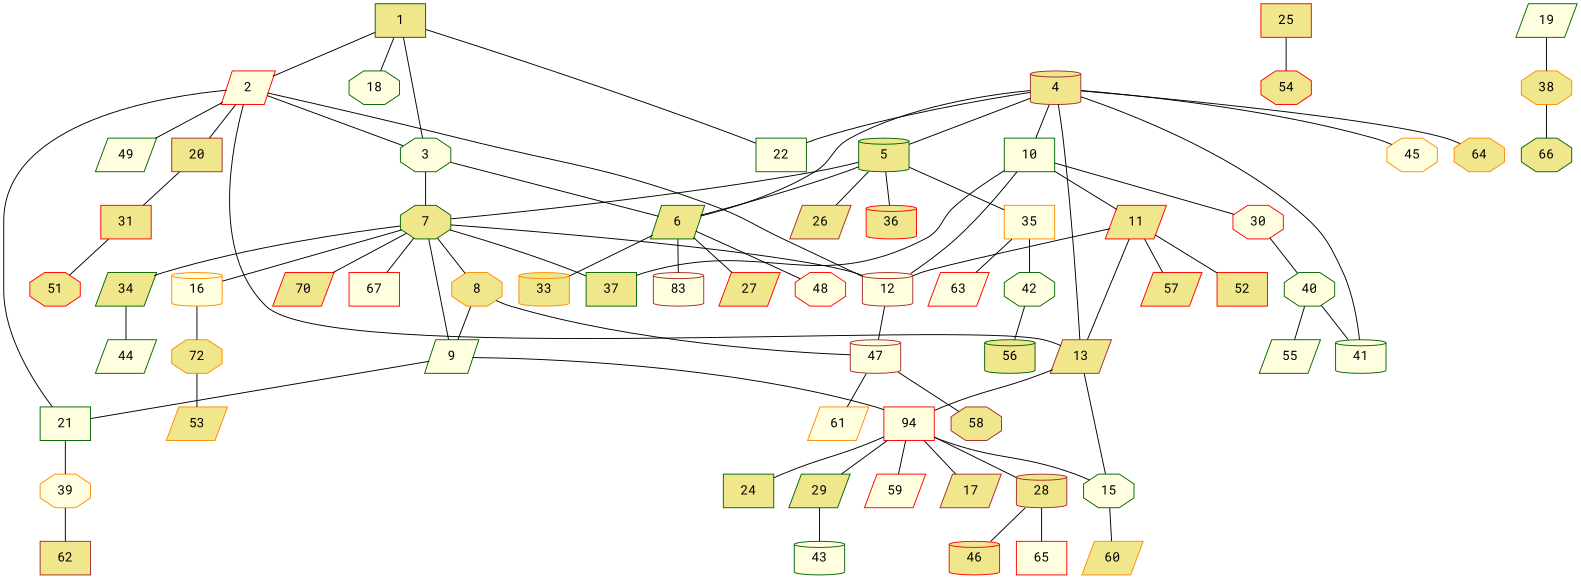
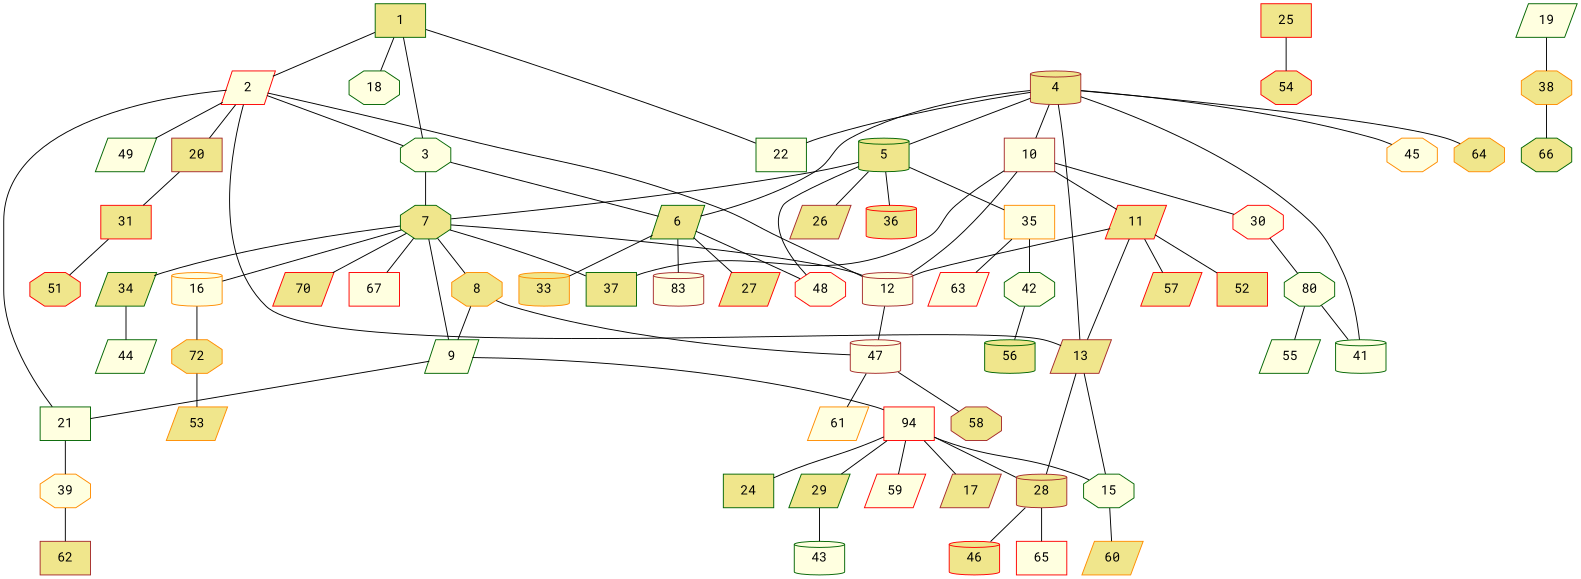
(1029, 155) -> (1029, 155)
(800, 187) -> (785, 203)
(1309, 289) -> (1309, 289)
(994, 390) -> (1061, 424)
